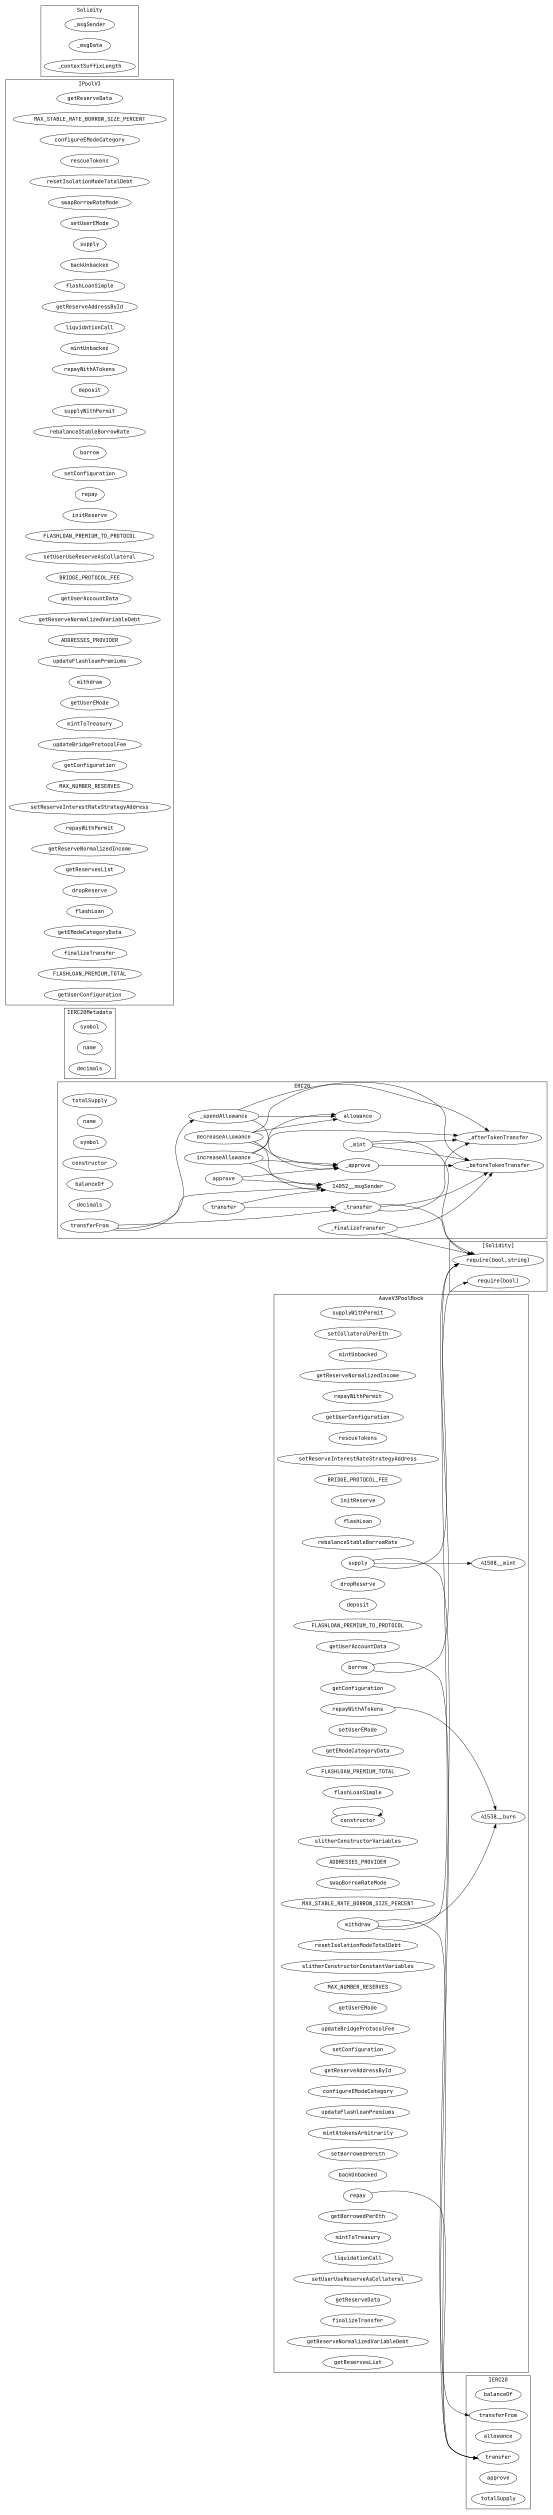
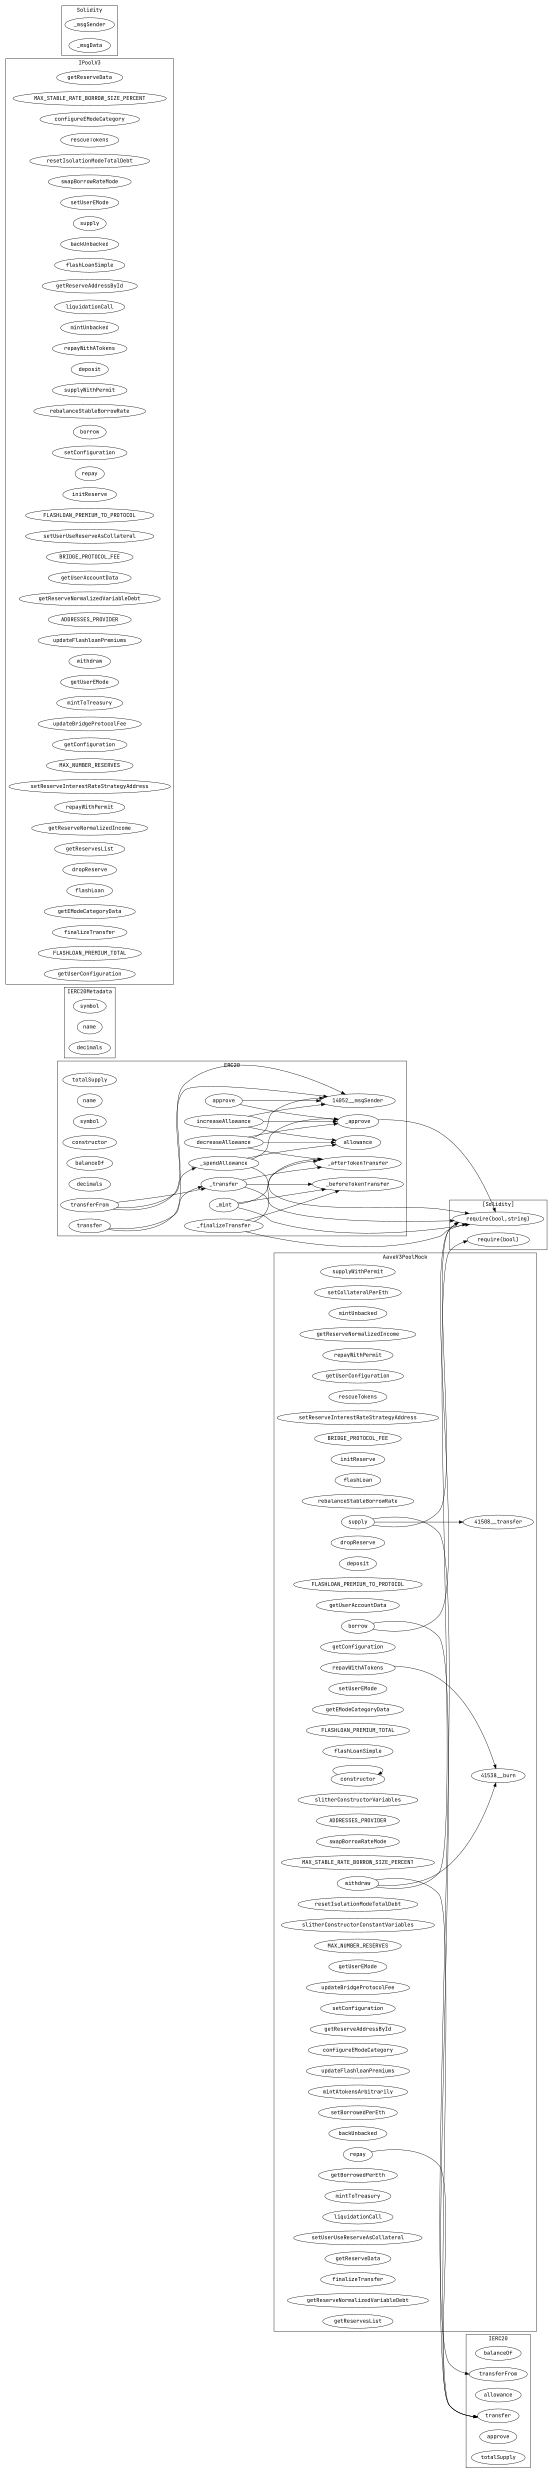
(90, 66) -> none
(385, 1084) -> (350, 1208)
(349, 1131) -> (268, 1194)
(414, 1166) -> (452, 1142)
(498, 1563) -> (498, 1522)
